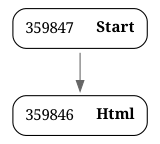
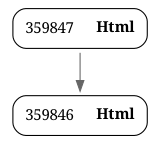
(116, 27) -> (116, 27)
